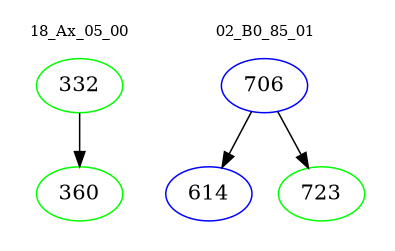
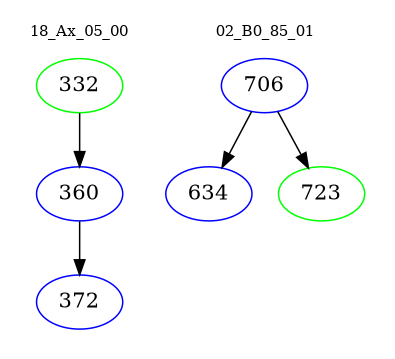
(80, 194) -> (80, 194)
(209, 194) -> (209, 194)
none -> (80, 302)
